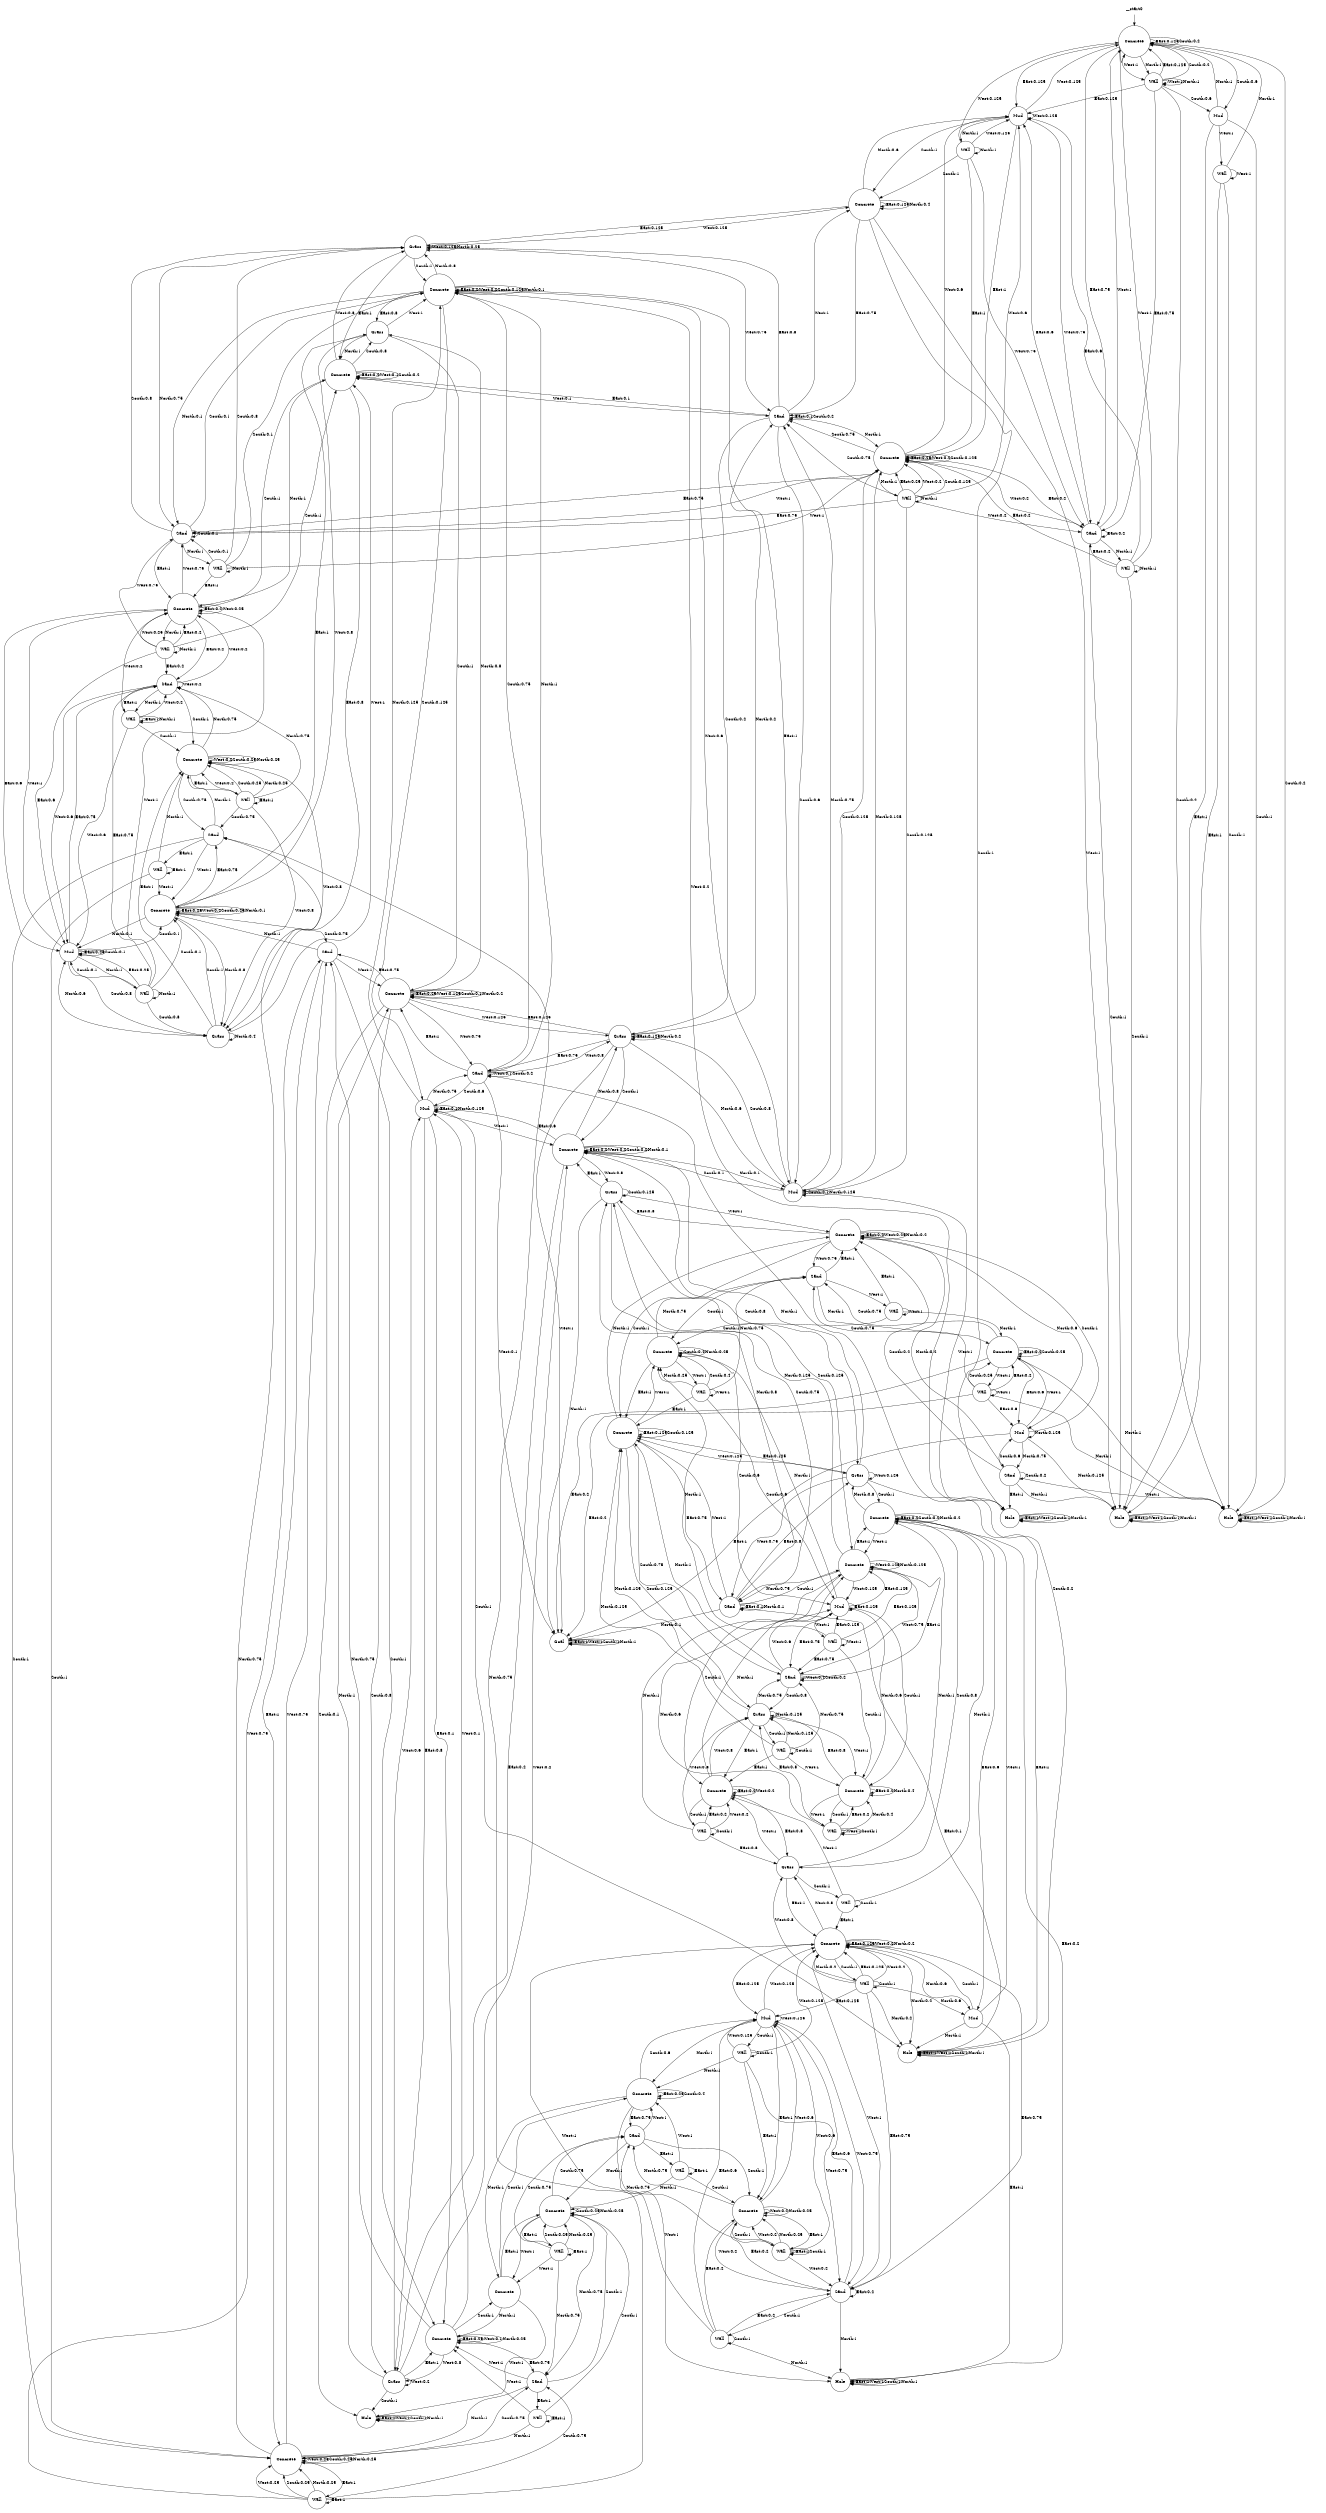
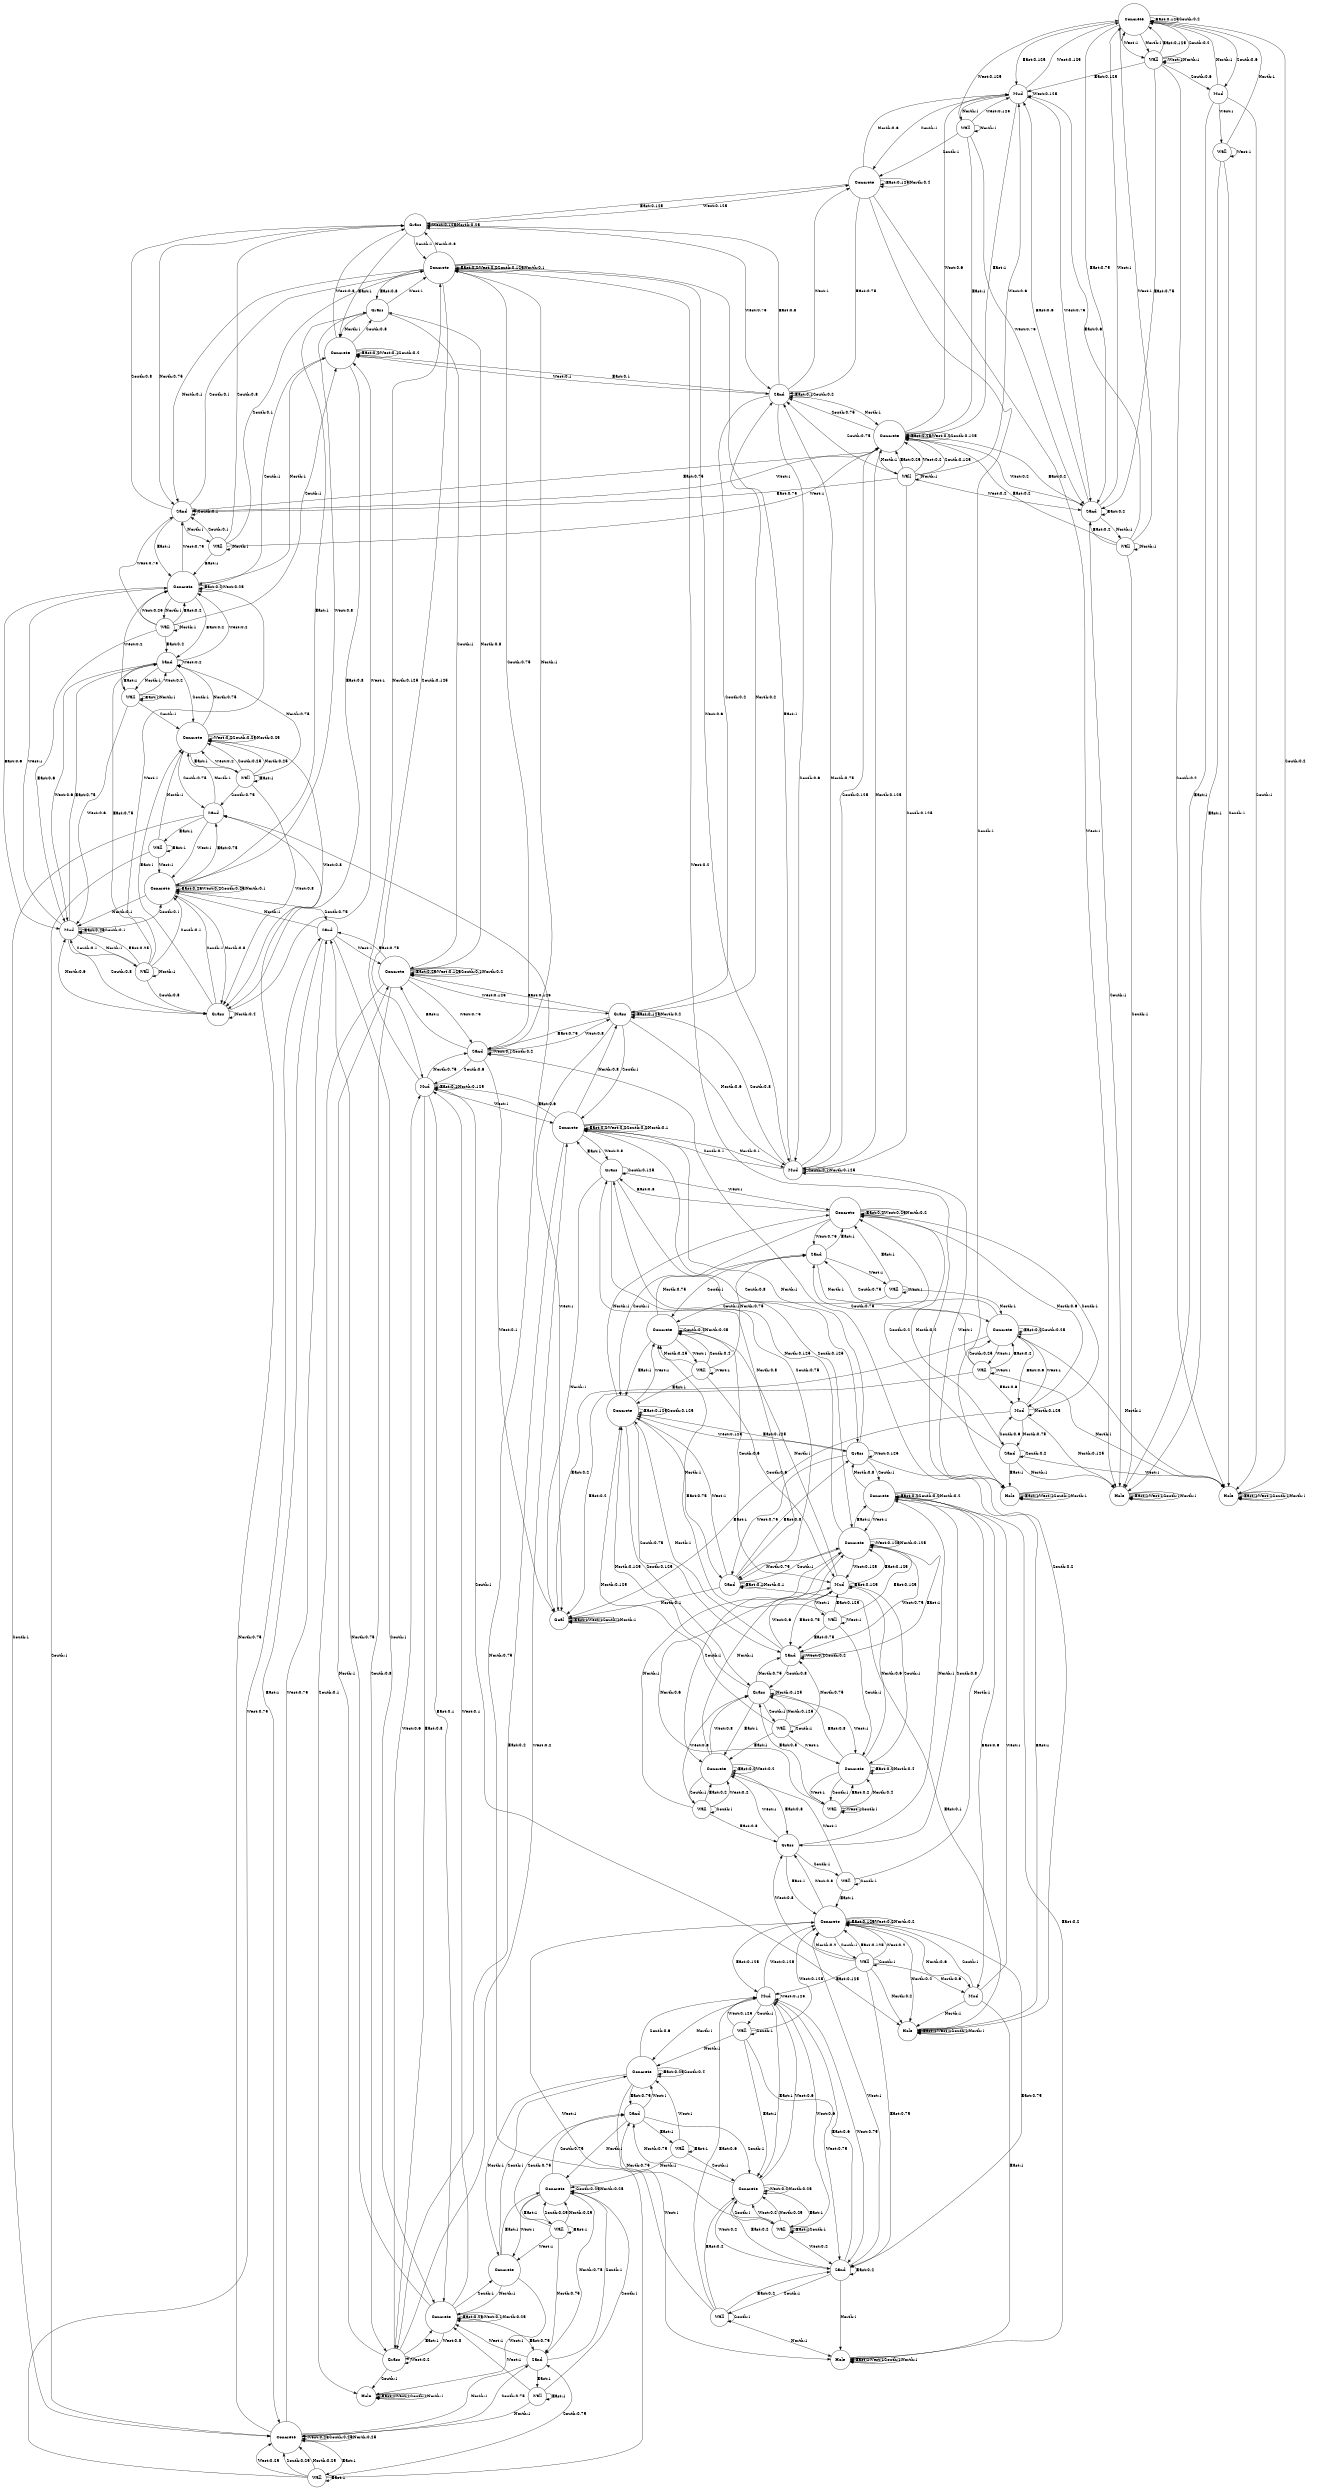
(1134, 9) -> none
